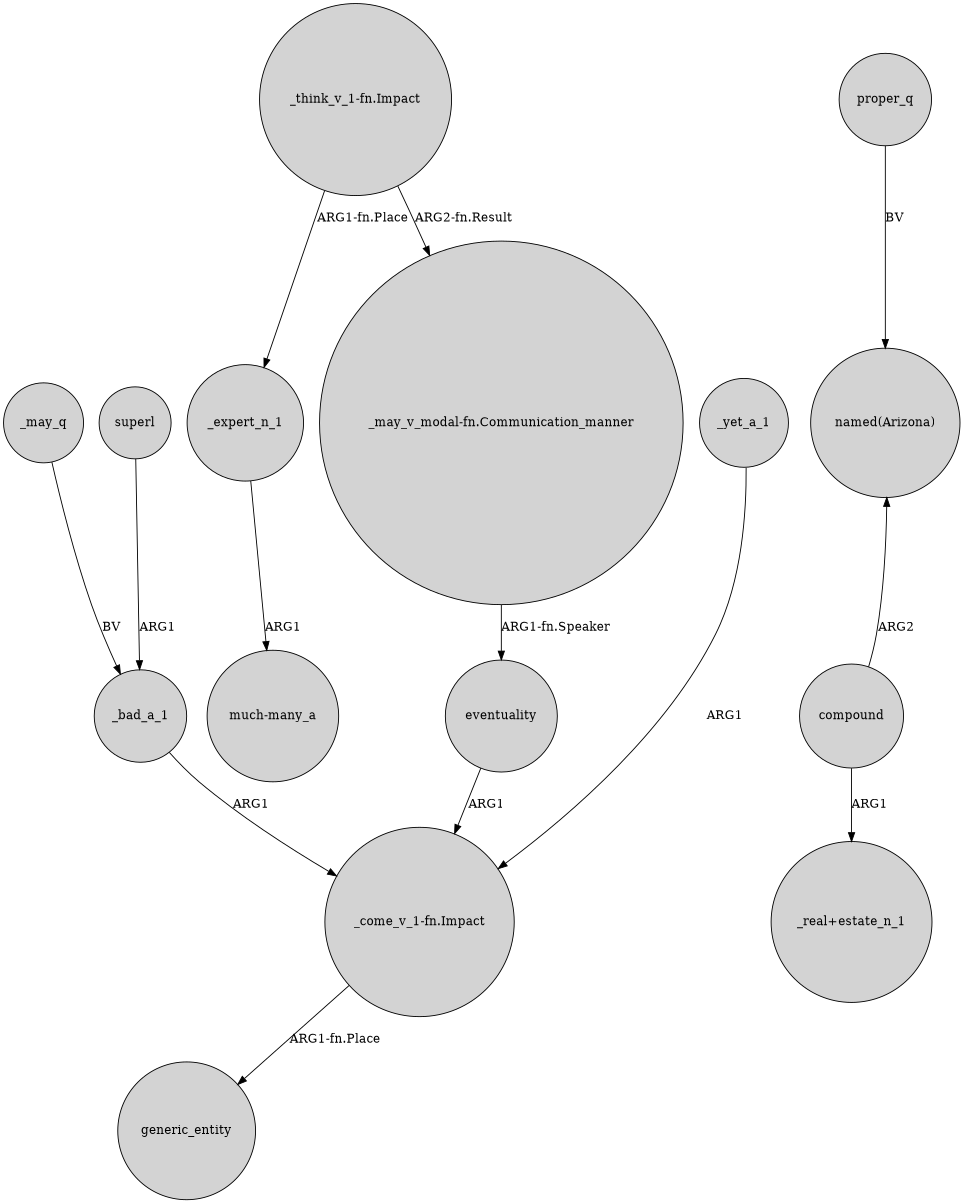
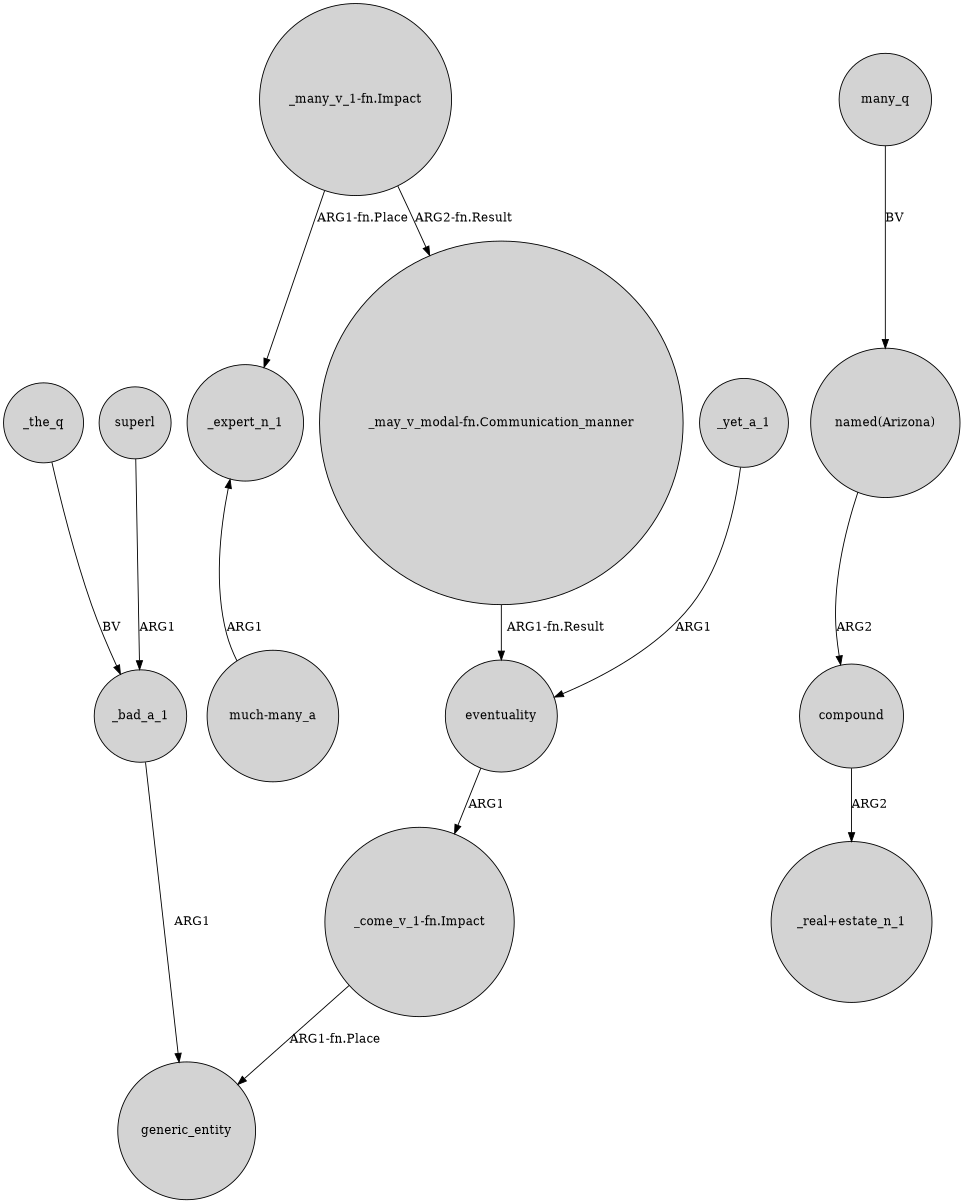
(356, 100) -> (356, 100)
(885, 100) -> (885, 100)
(44, 423) -> (44, 423)
(258, 561) -> (219, 575)
(883, 587) -> (839, 573)
(556, 628) -> (556, 628)
(678, 695) -> (688, 609)
(870, 805) -> (870, 805)
(245, 817) -> (162, 908)
